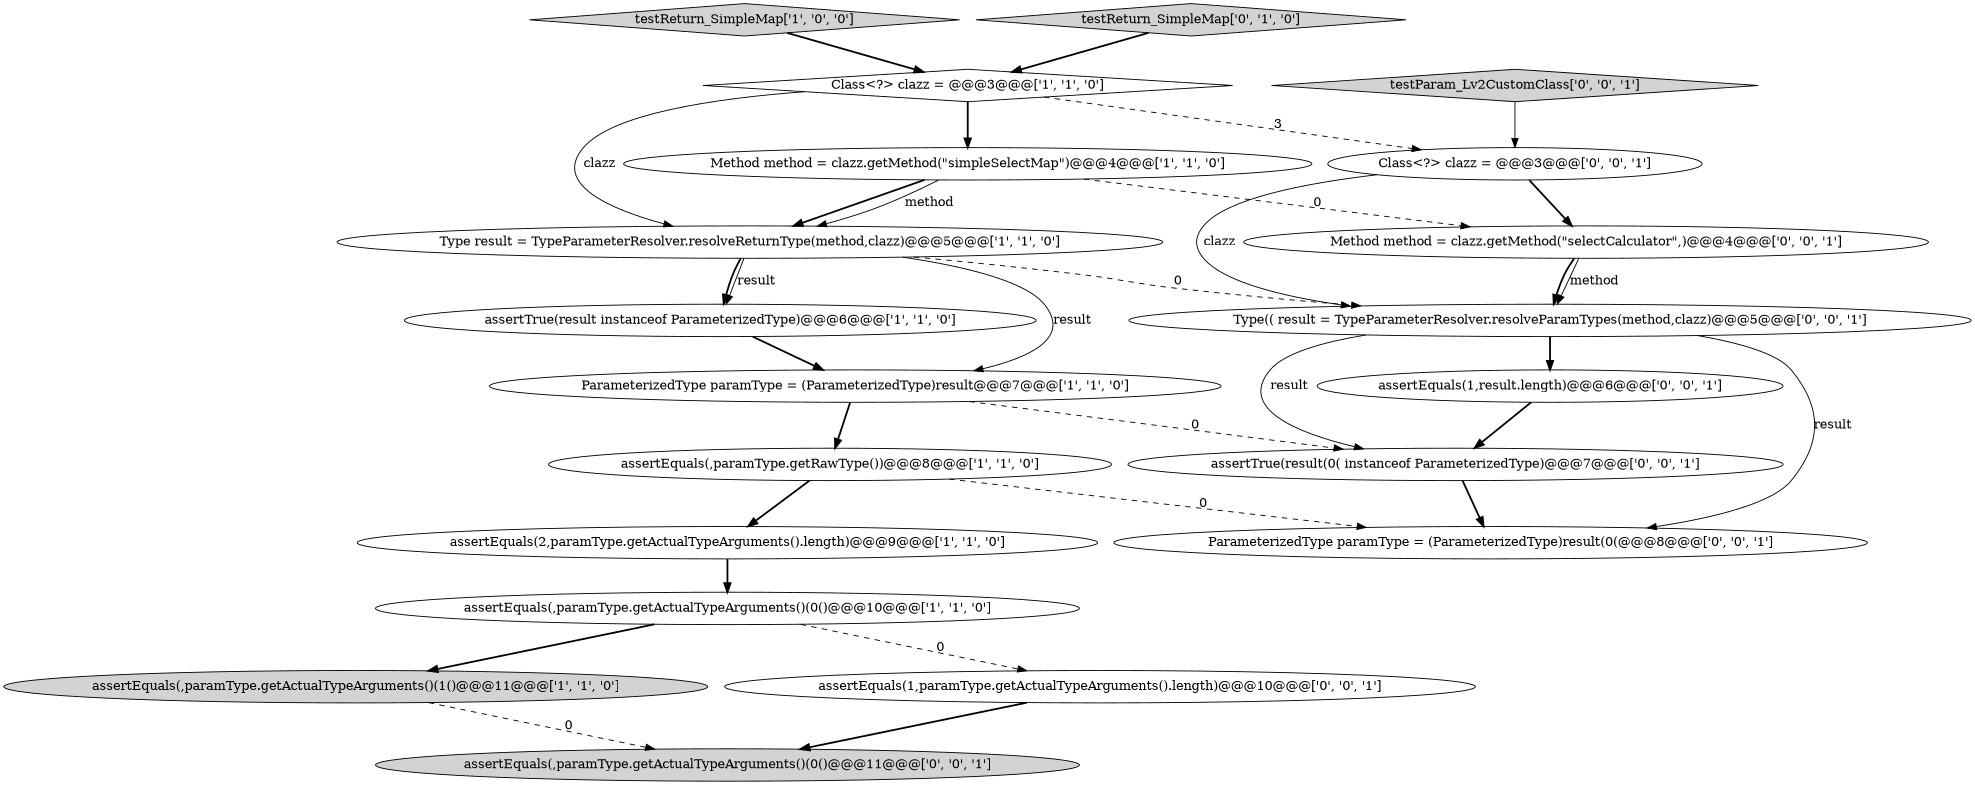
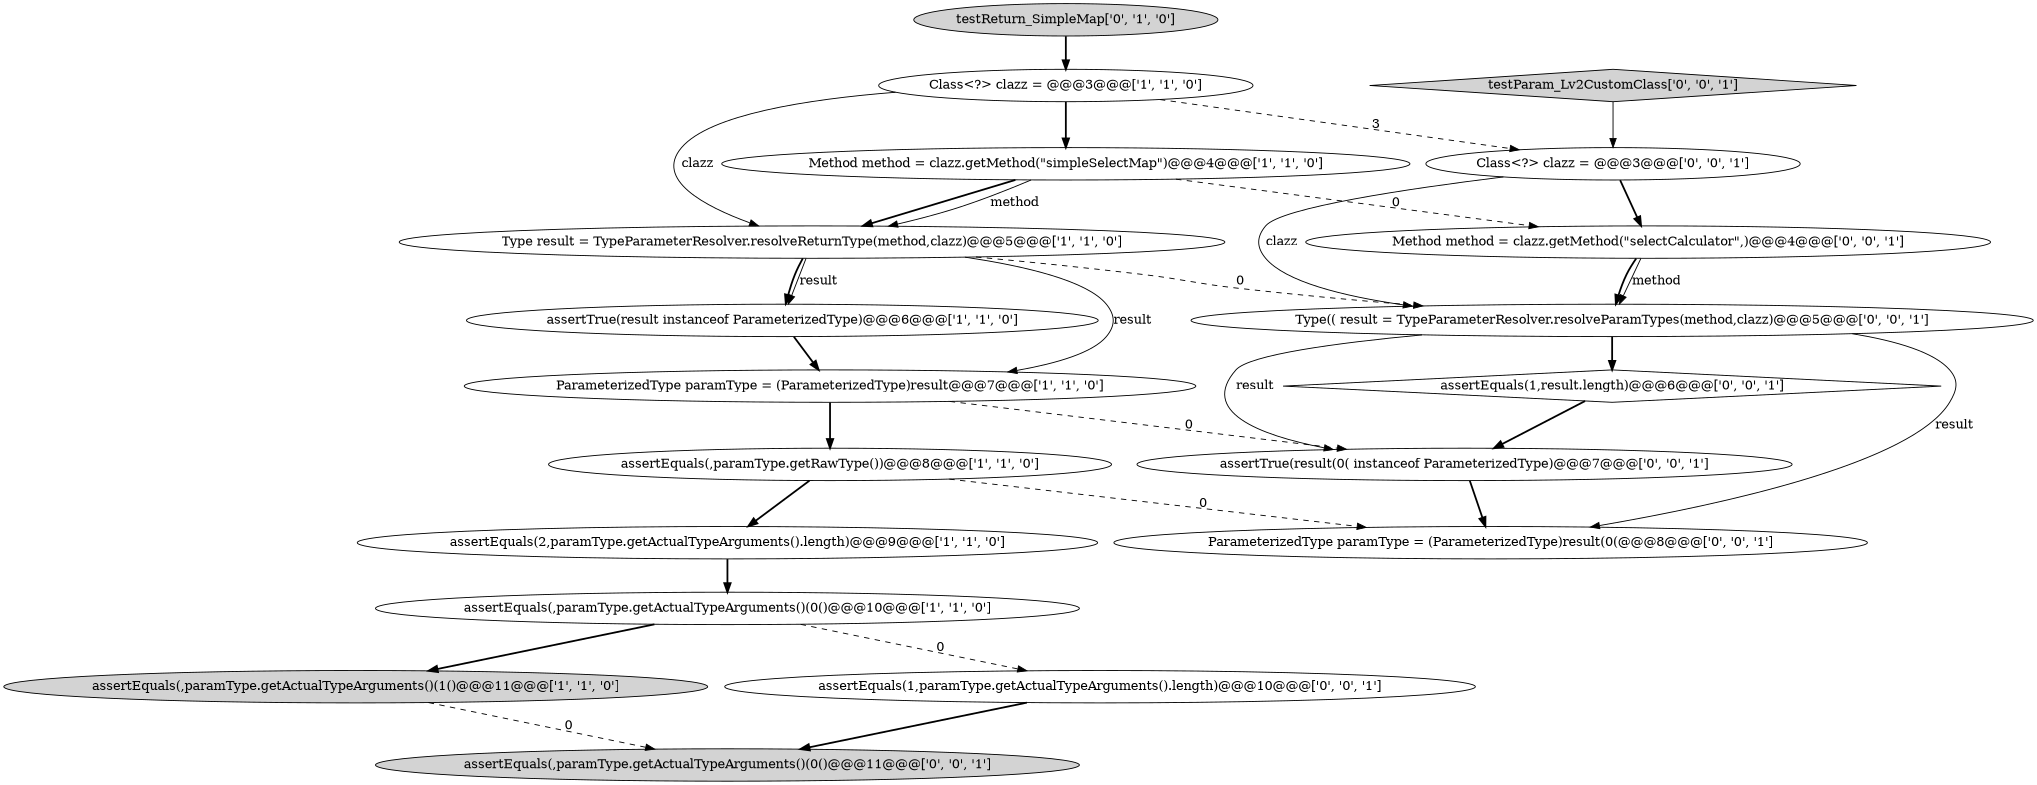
(745, 20) -> none
(1191, 20) -> (1066, 20)
(968, 85) -> (1066, 85)
(1550, 386) -> (1612, 386)
